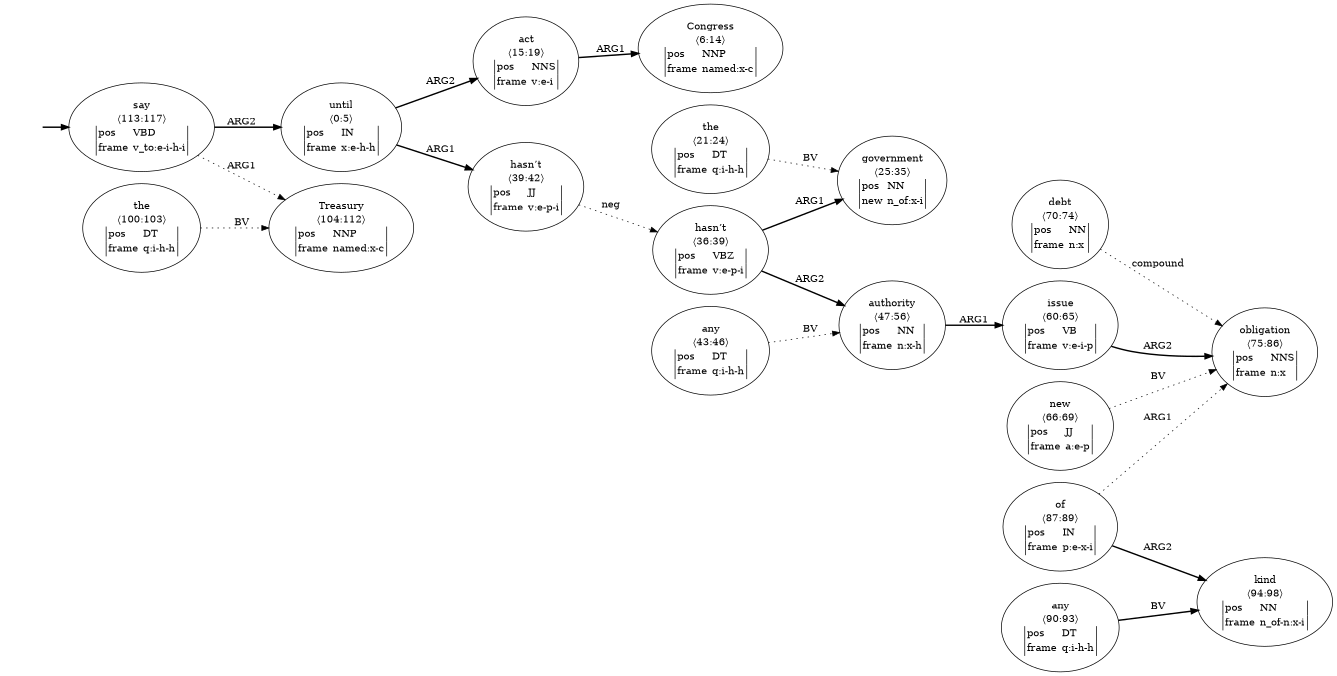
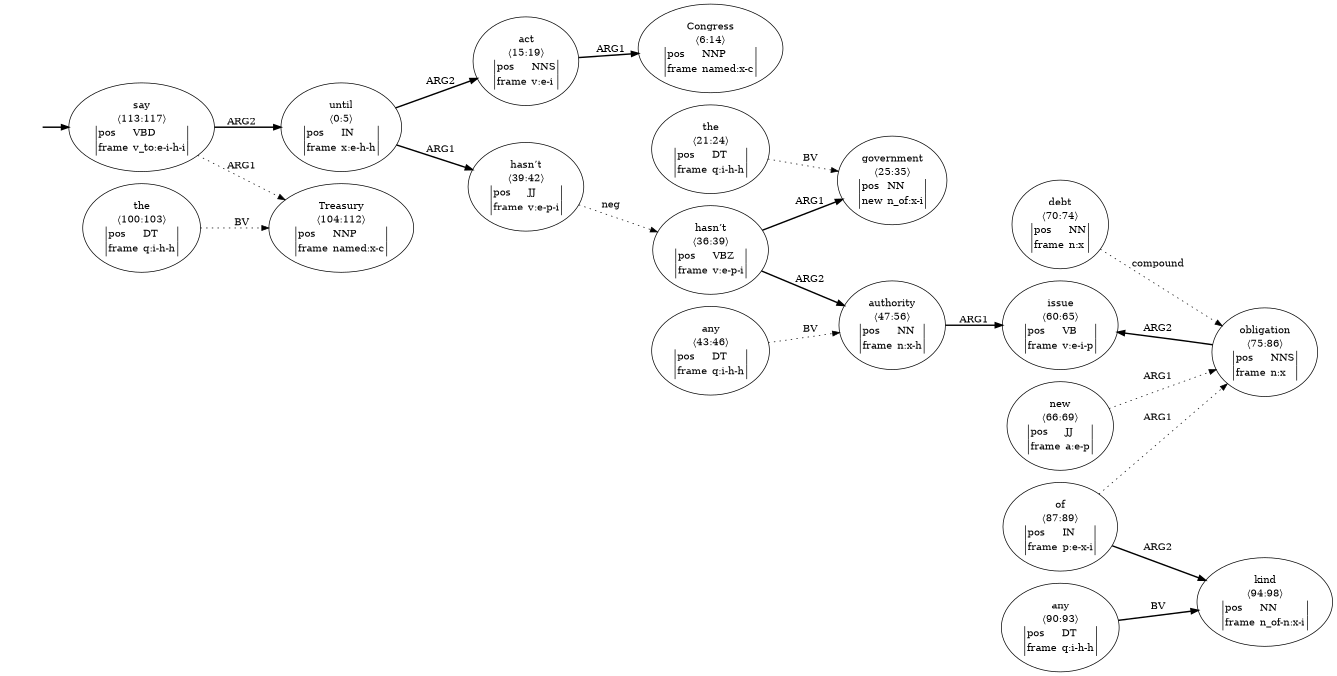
(1158, 355) -> (1169, 339)
(1158, 377) -> (1158, 377)
